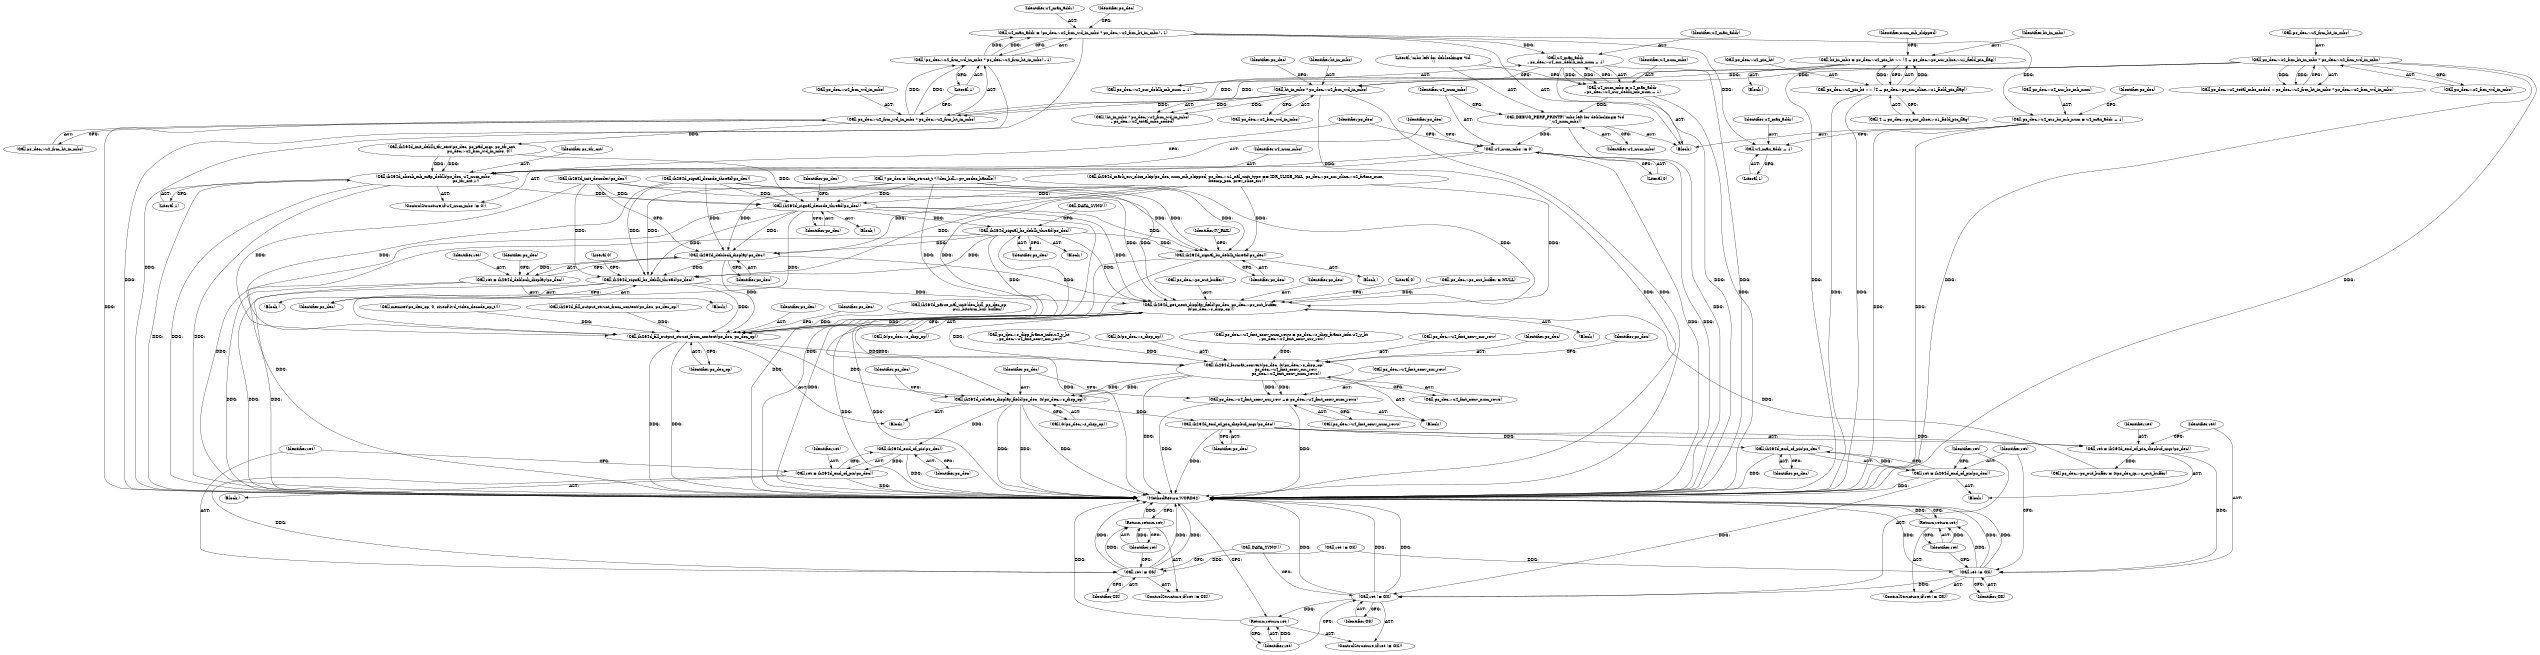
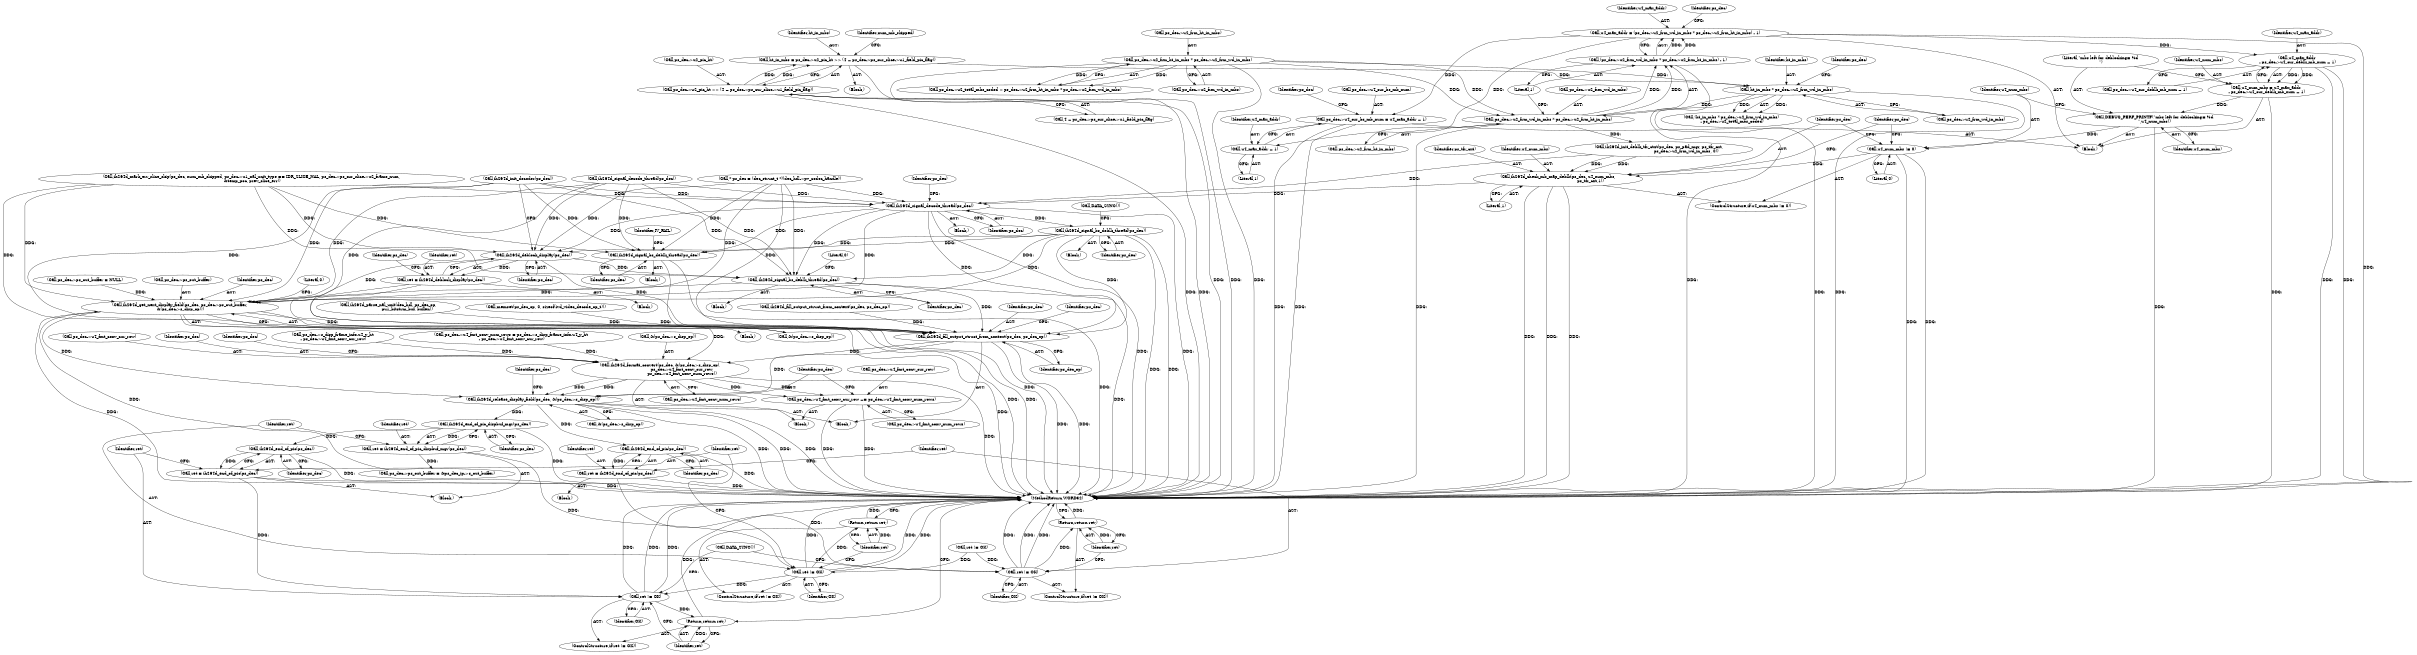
none -> (1290, 131)
none -> (459, 439)
